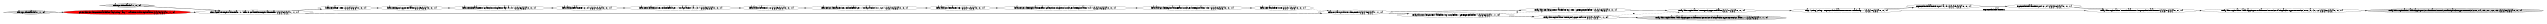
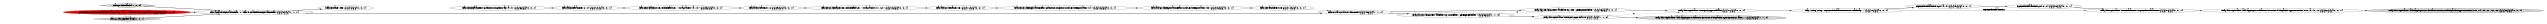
(412, 8) -> none
(31, 12) -> none
none -> (127, 19)
